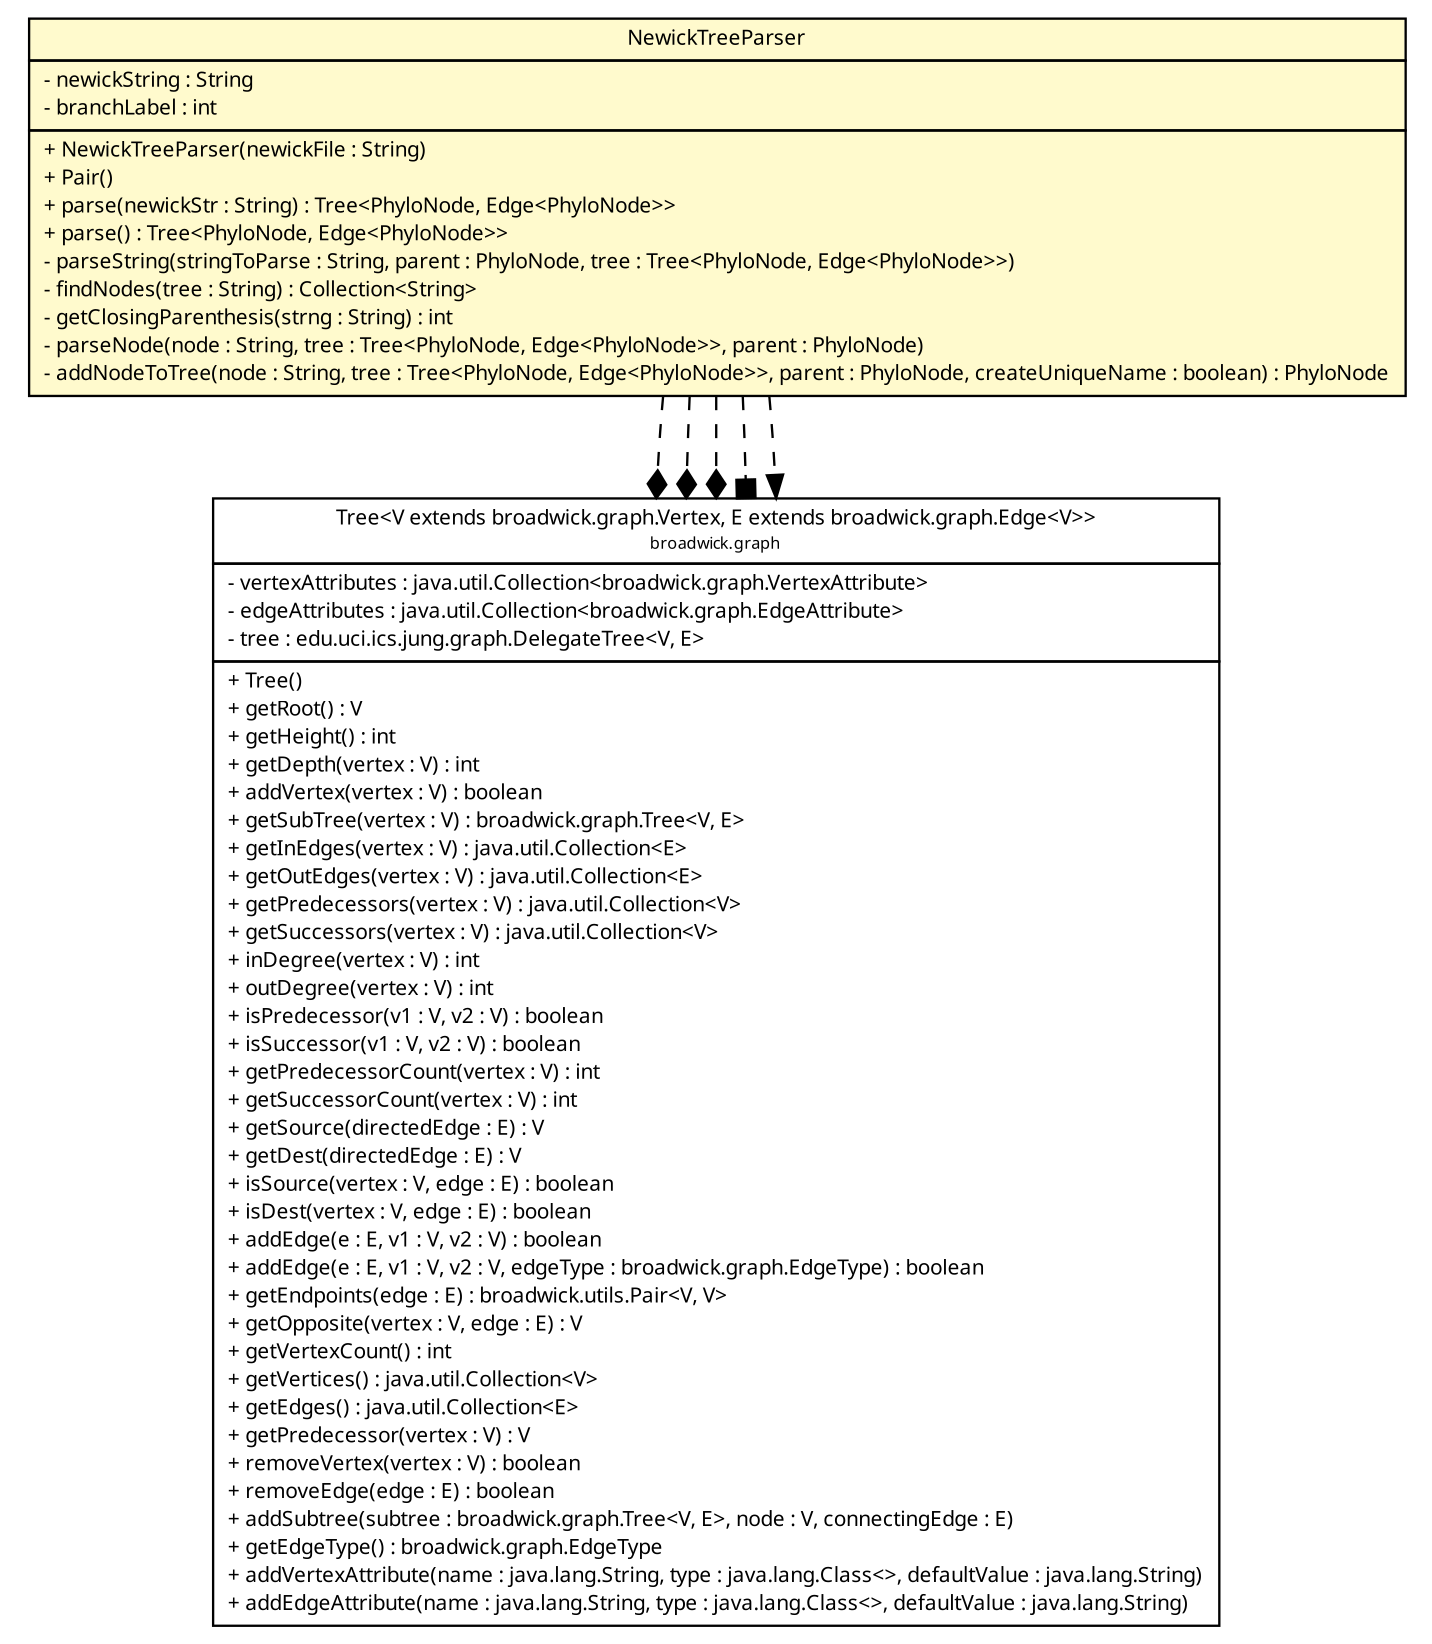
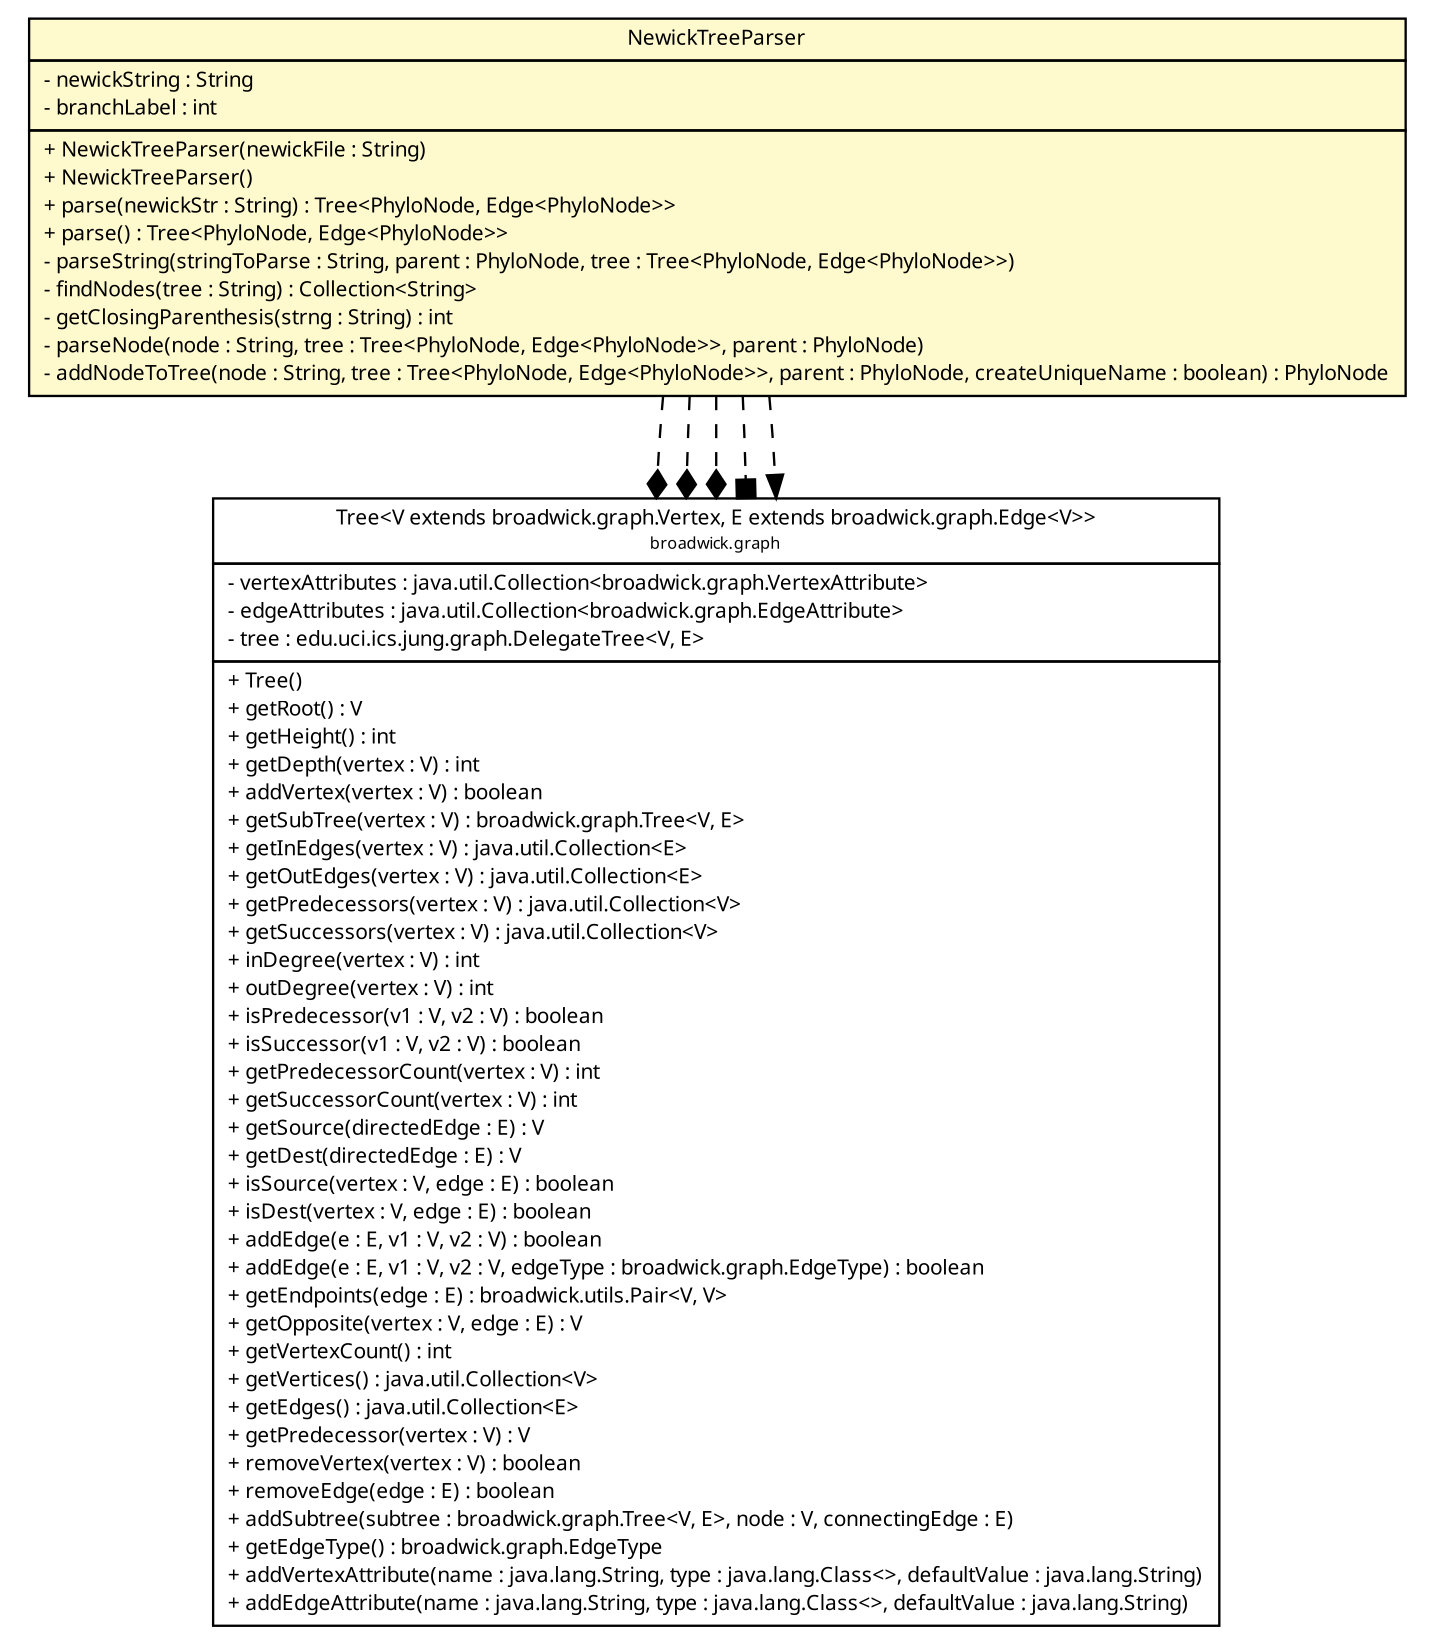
(79, 178) -> (149, 178)
